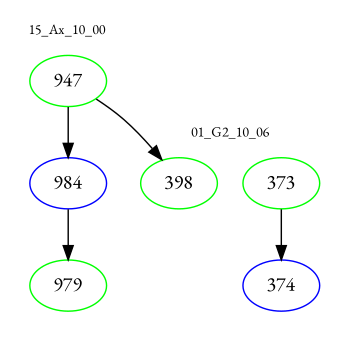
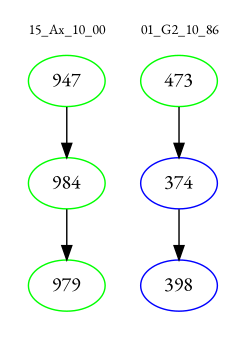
(138, 133) -> (179, 227)
(230, 133) -> (180, 31)
(68, 183) -> (67, 183)
(179, 183) -> (179, 286)
(281, 183) -> (179, 81)
